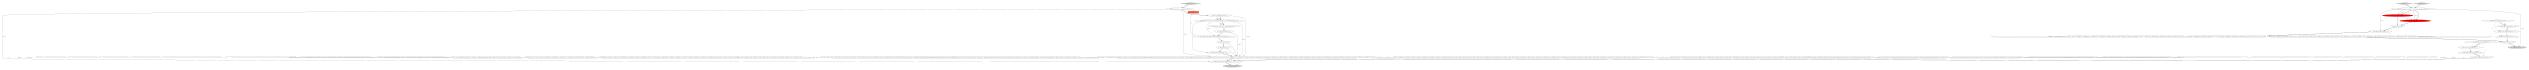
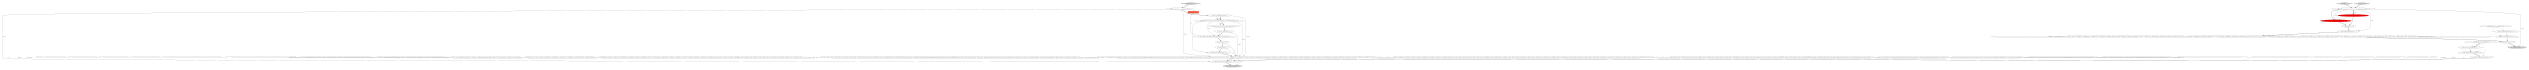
(2508, 26) -> none
